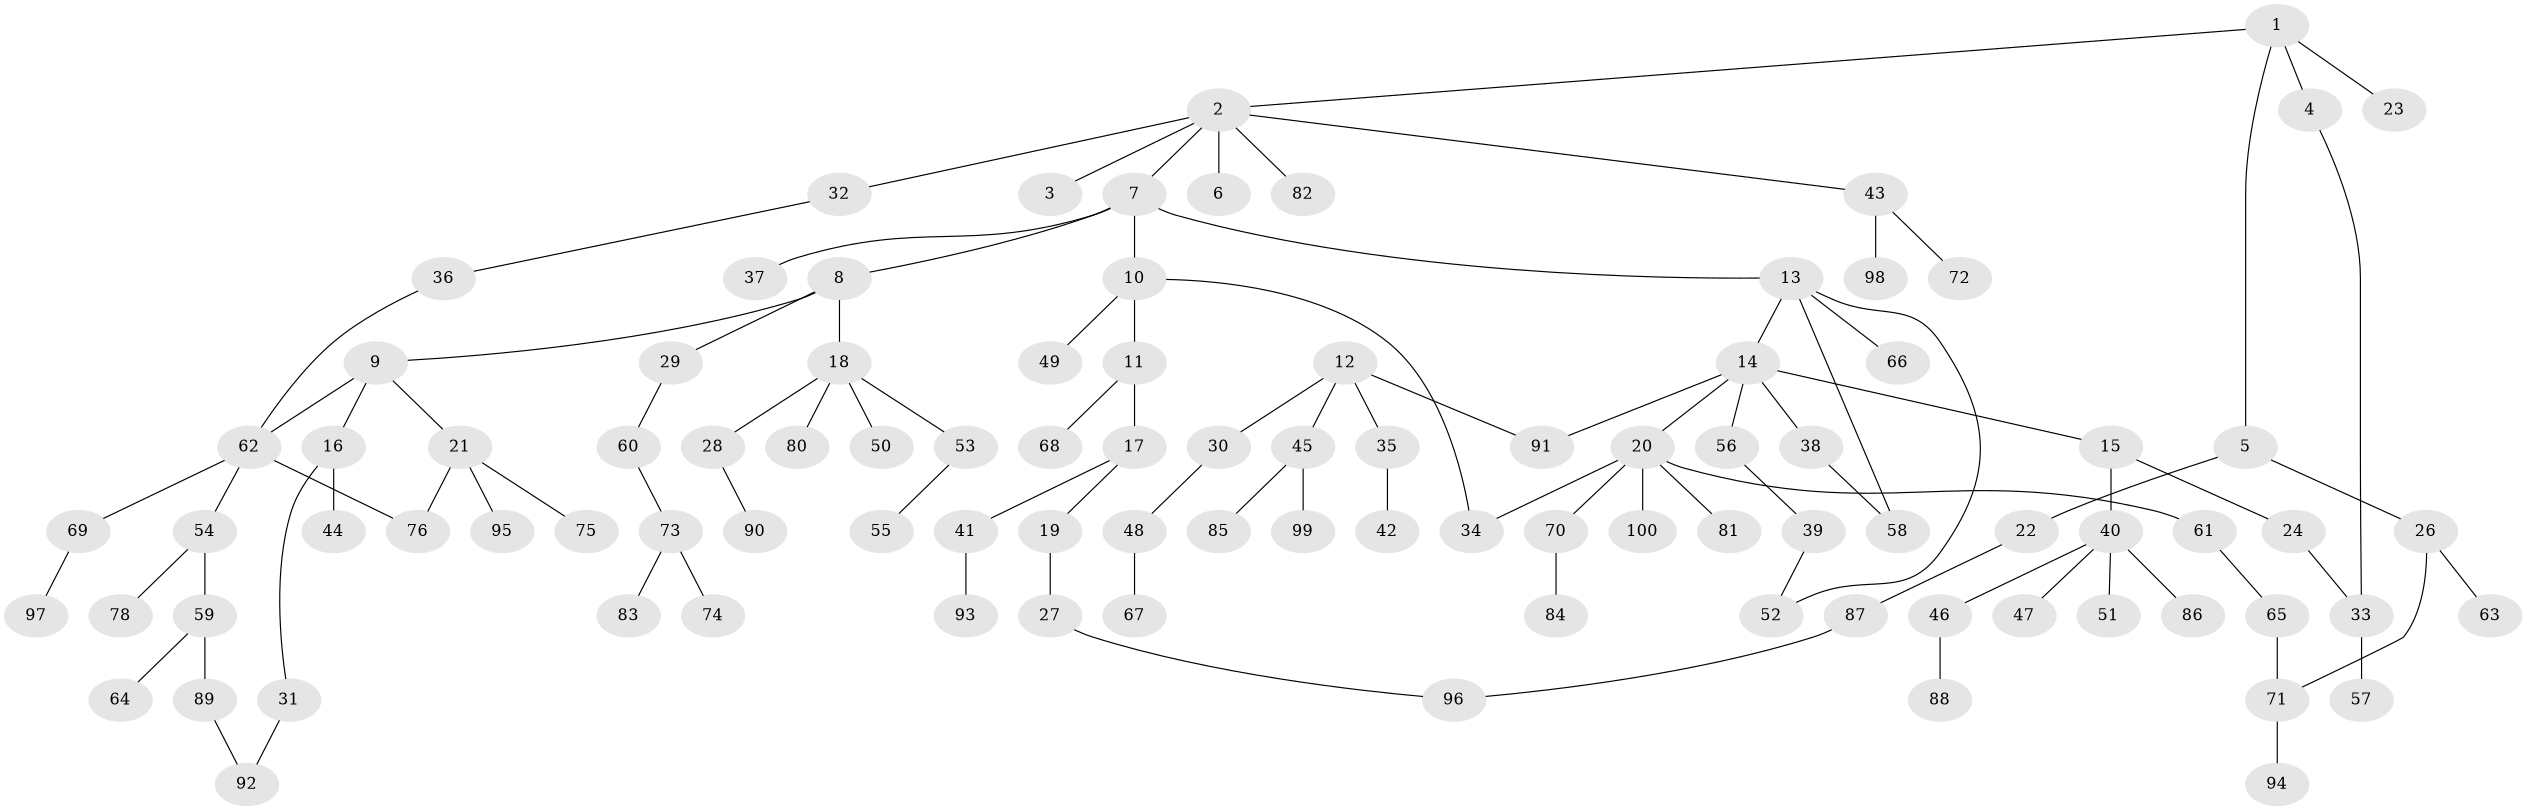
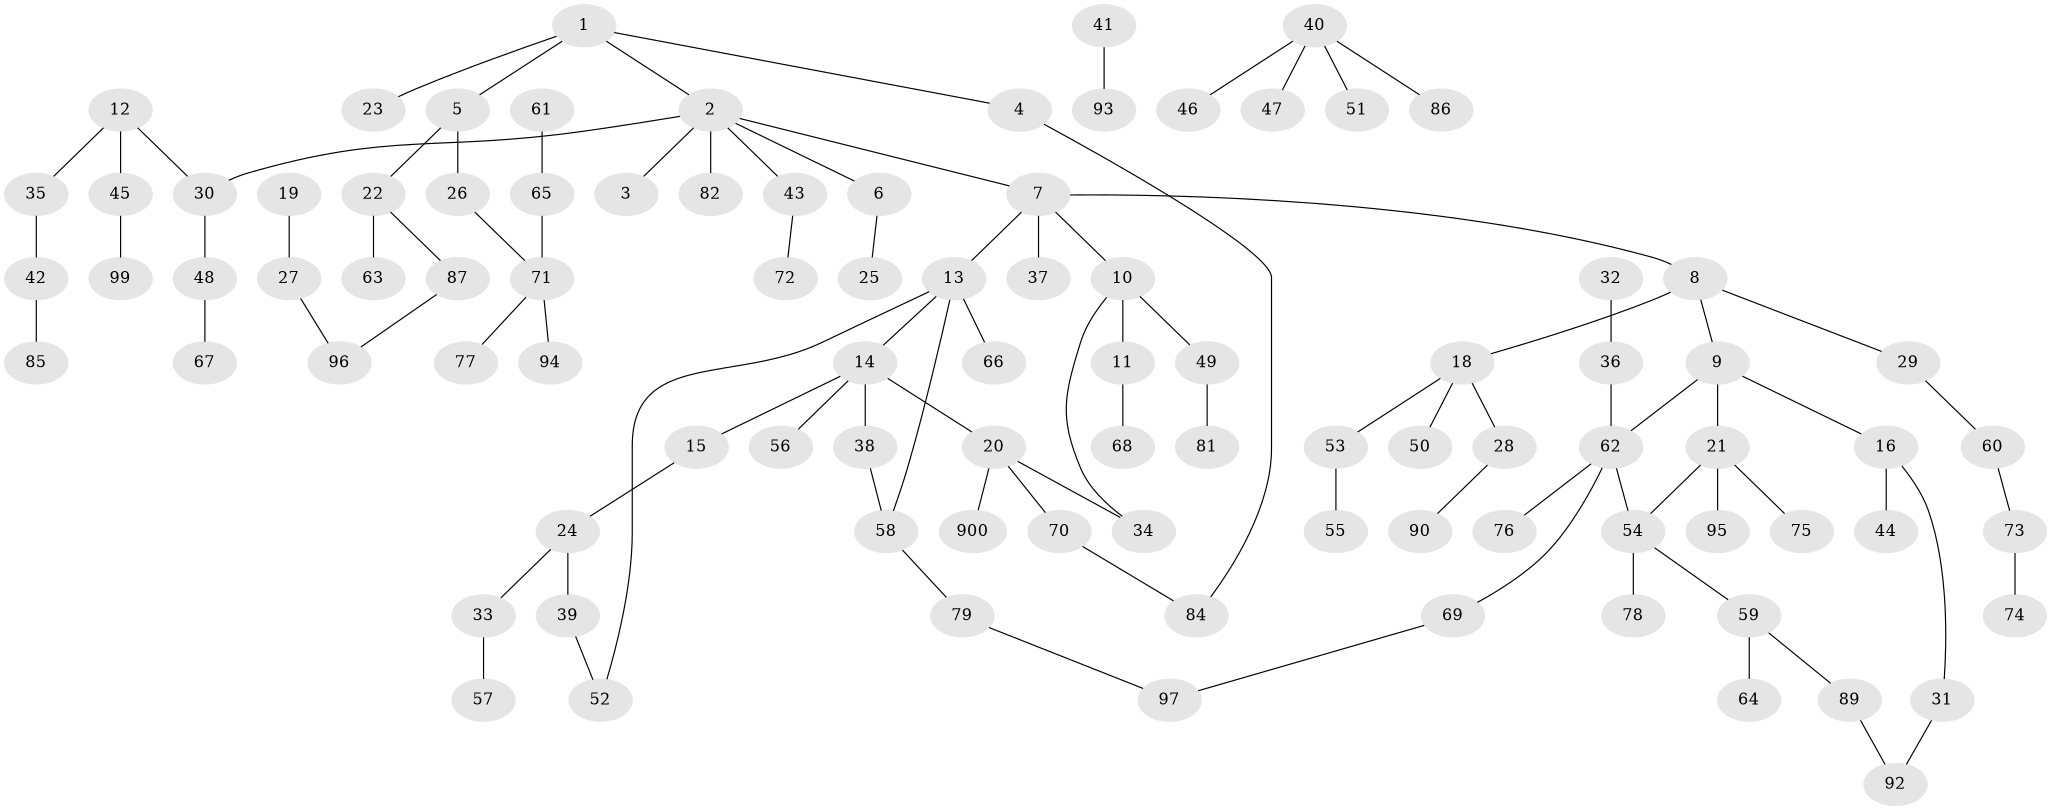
(1029, 152) -> (442, 143)
none -> (870, 279)
(1876, 279) -> none
(2360, 359) -> (1272, 306)
none -> (466, 363)
(797, 447) -> none
(1135, 447) -> none
(1542, 447) -> none
(2111, 486) -> none
(439, 489) -> (1676, 489)
(1261, 489) -> (36, 321)
(1686, 489) -> (1207, 405)
(1922, 492) -> none
(1775, 494) -> (568, 574)
(1643, 532) -> (973, 532)
(2458, 574) -> (373, 237)
(629, 616) -> none
none -> (962, 616)
(1940, 700) -> none
